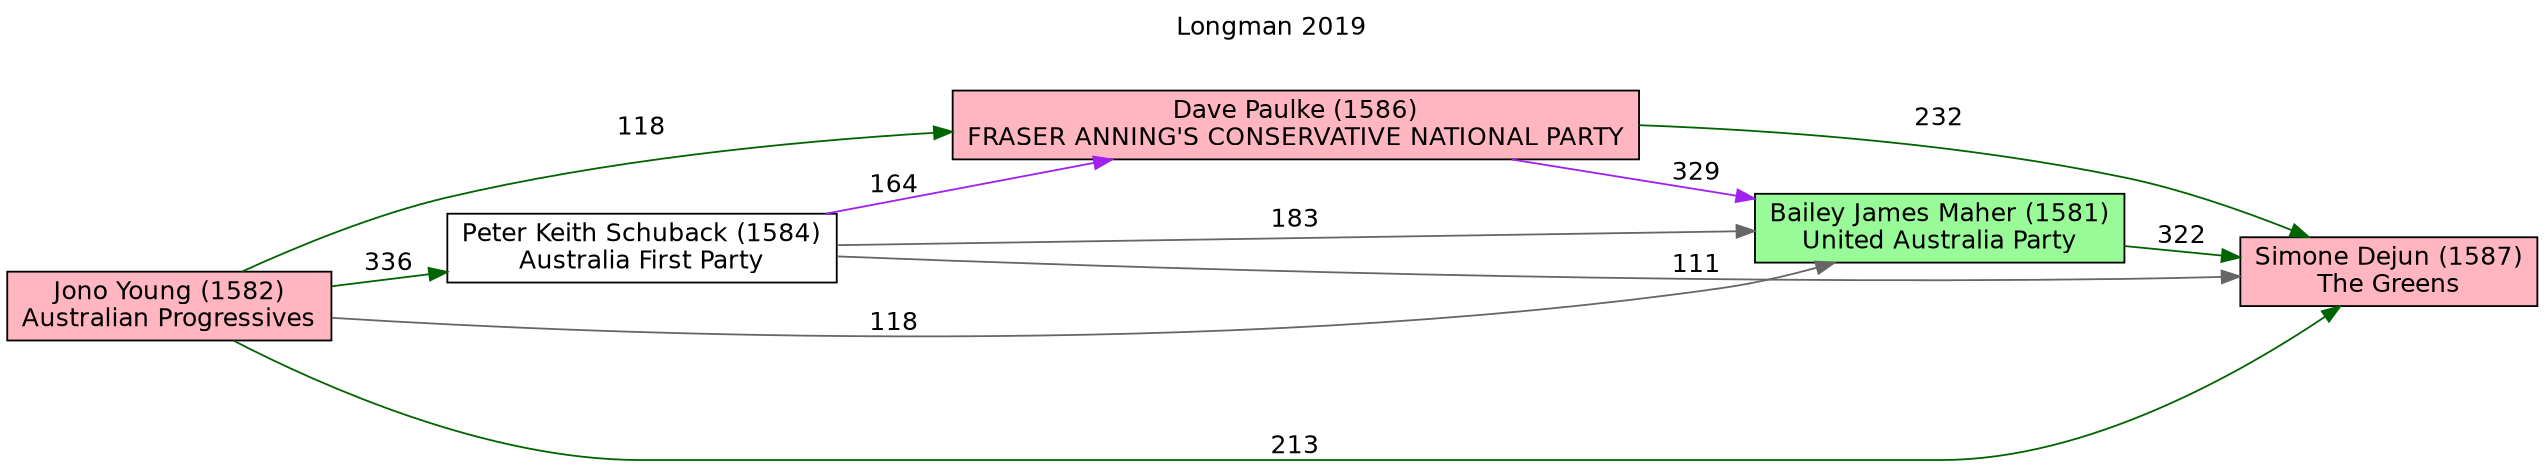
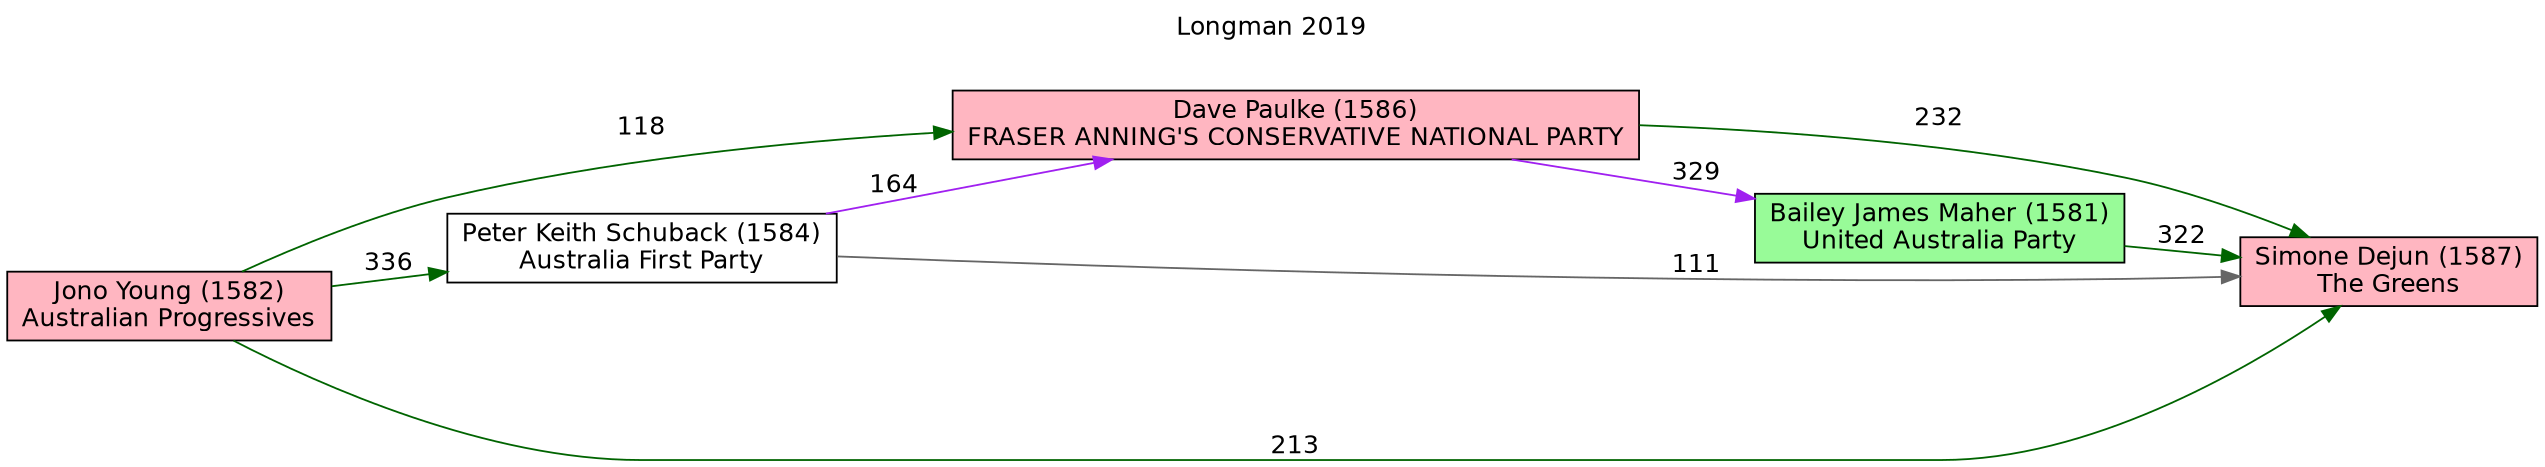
(1287, 238) -> none
(1076, 334) -> none
